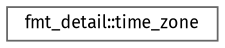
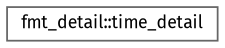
(112, 24) -> (112, 24)
